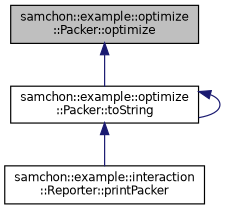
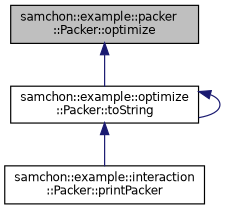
(105, 24) -> (105, 24)
(105, 185) -> (105, 185)
